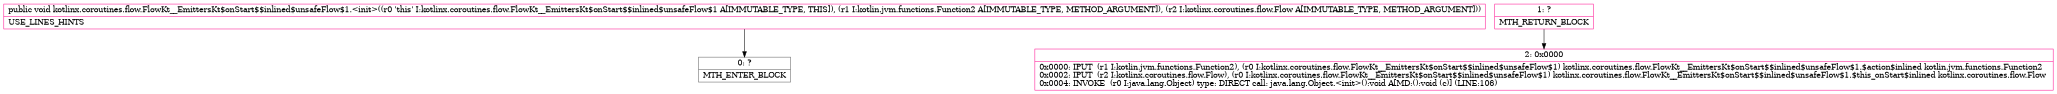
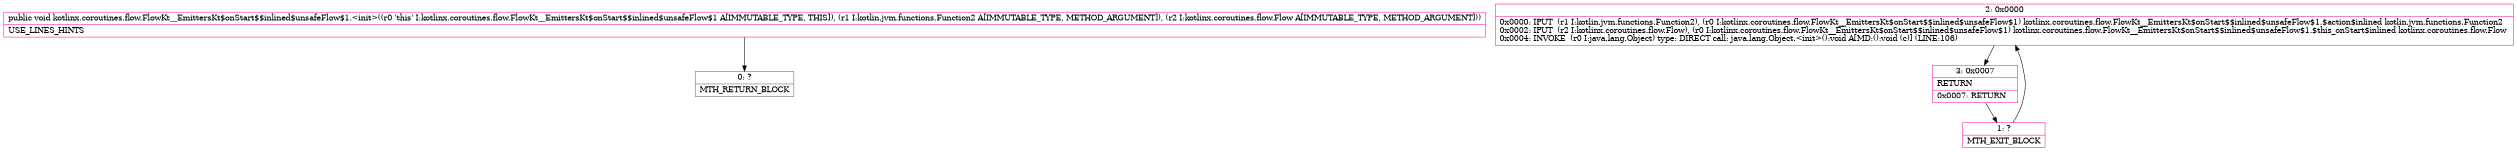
(1544, 22) -> (2004, 141)
(745, 76) -> (745, 90)
none -> (1975, 84)
